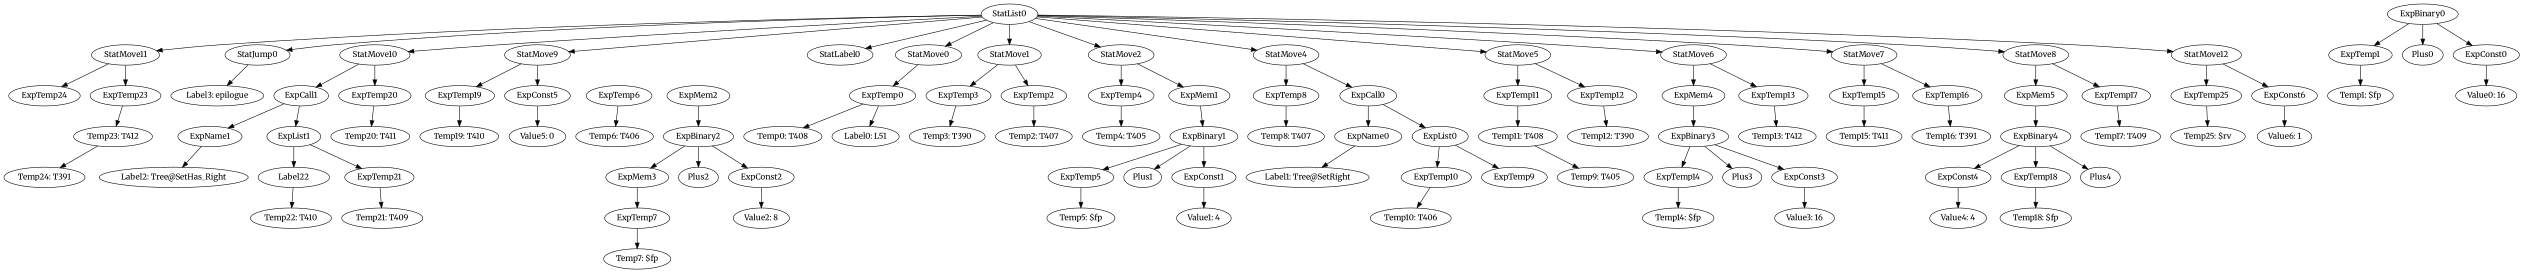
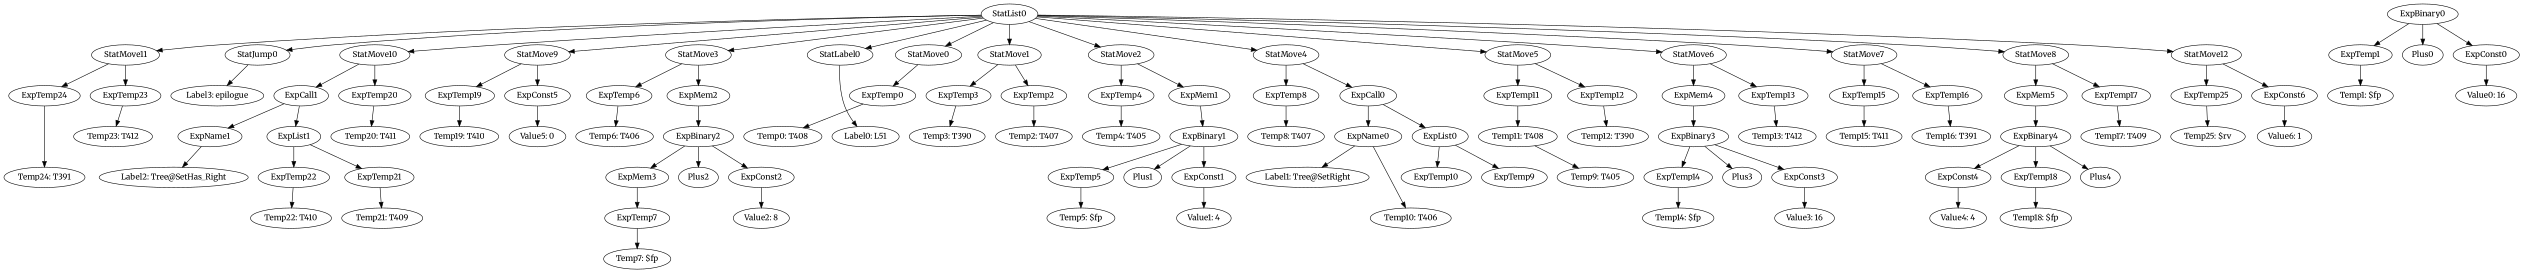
none -> (698, 55)
(875, 113) -> (842, 95)
(81, 155) -> (44, 134)
(294, 177) -> (294, 177)
(1425, 195) -> (1388, 175)
